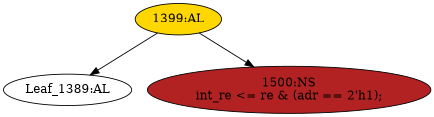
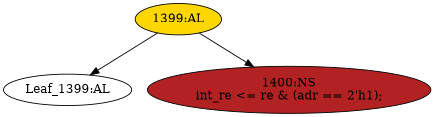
(68, 90) -> (68, 90)
(289, 90) -> (289, 90)
